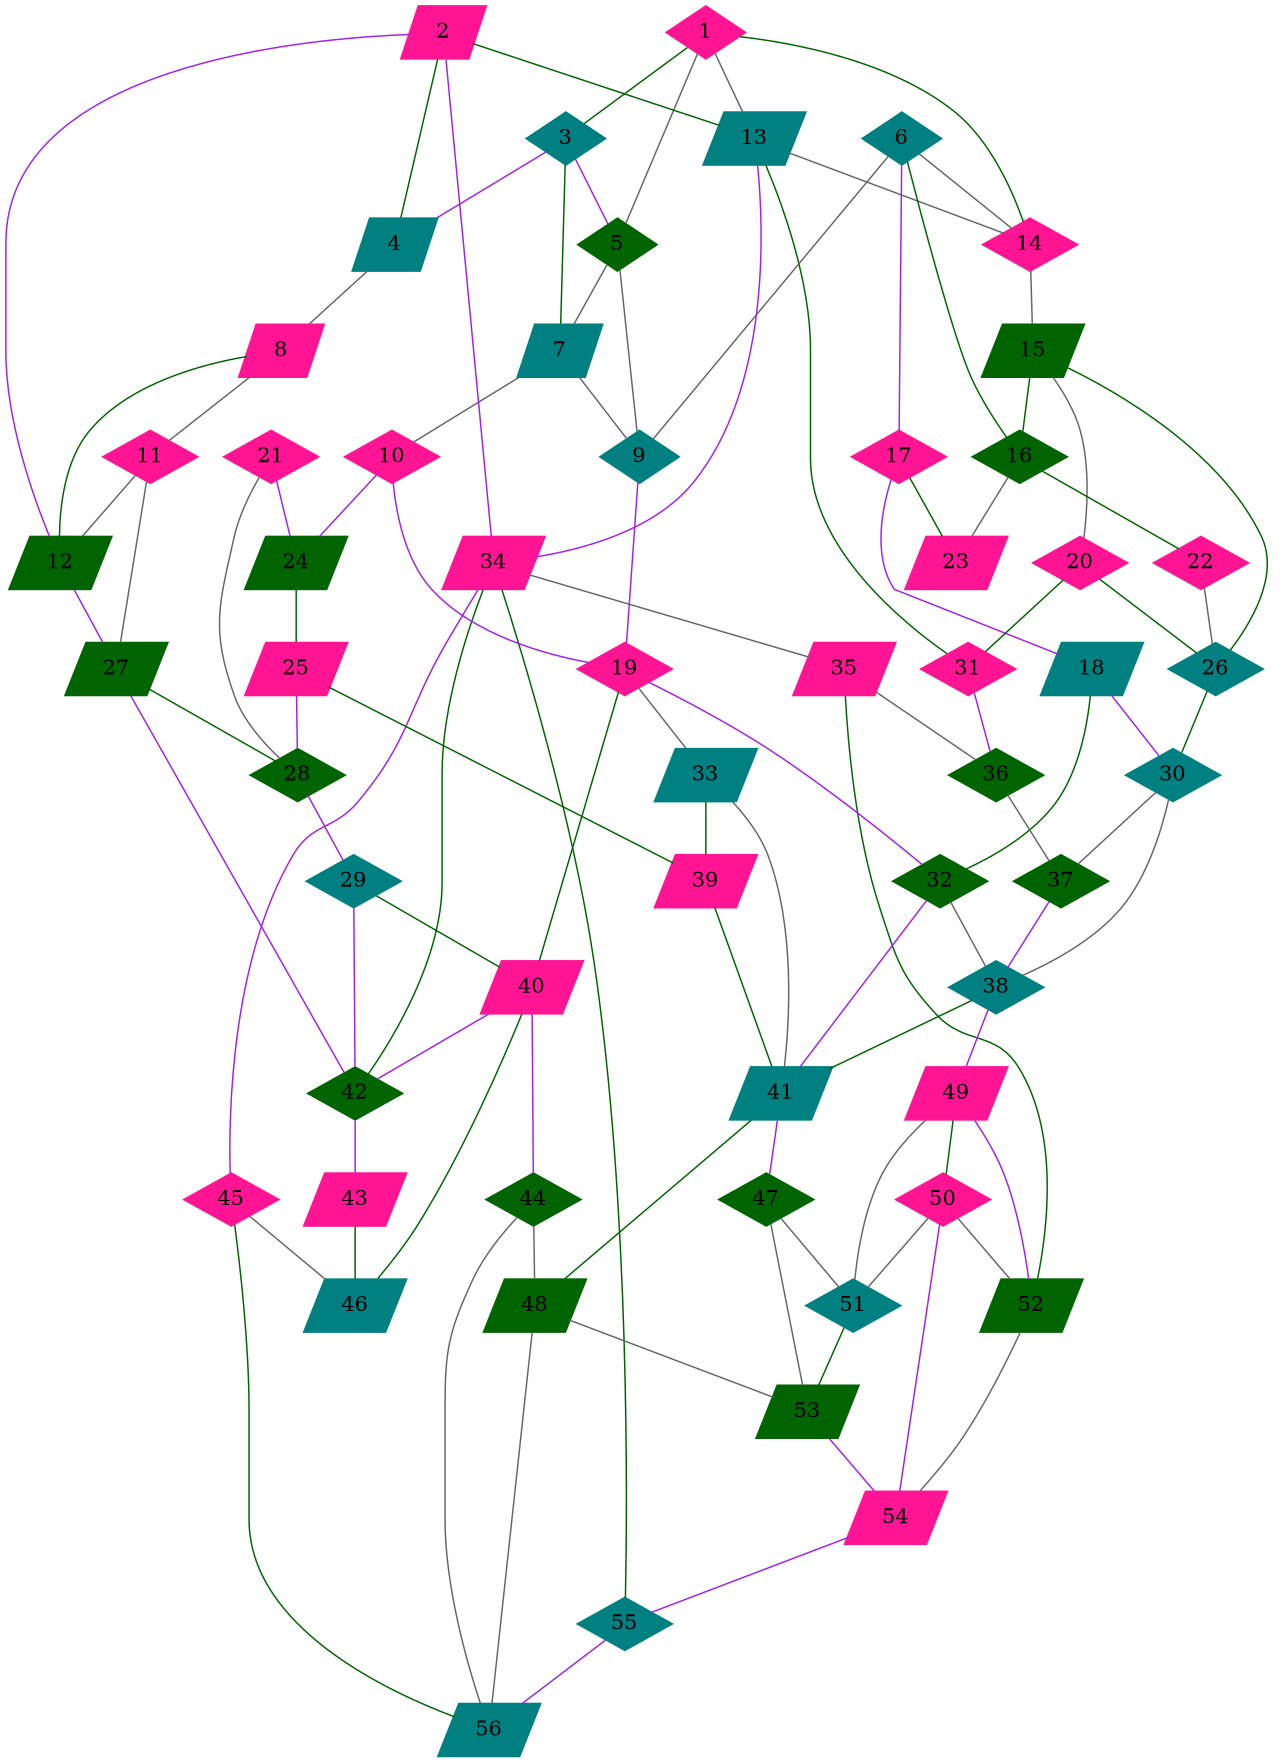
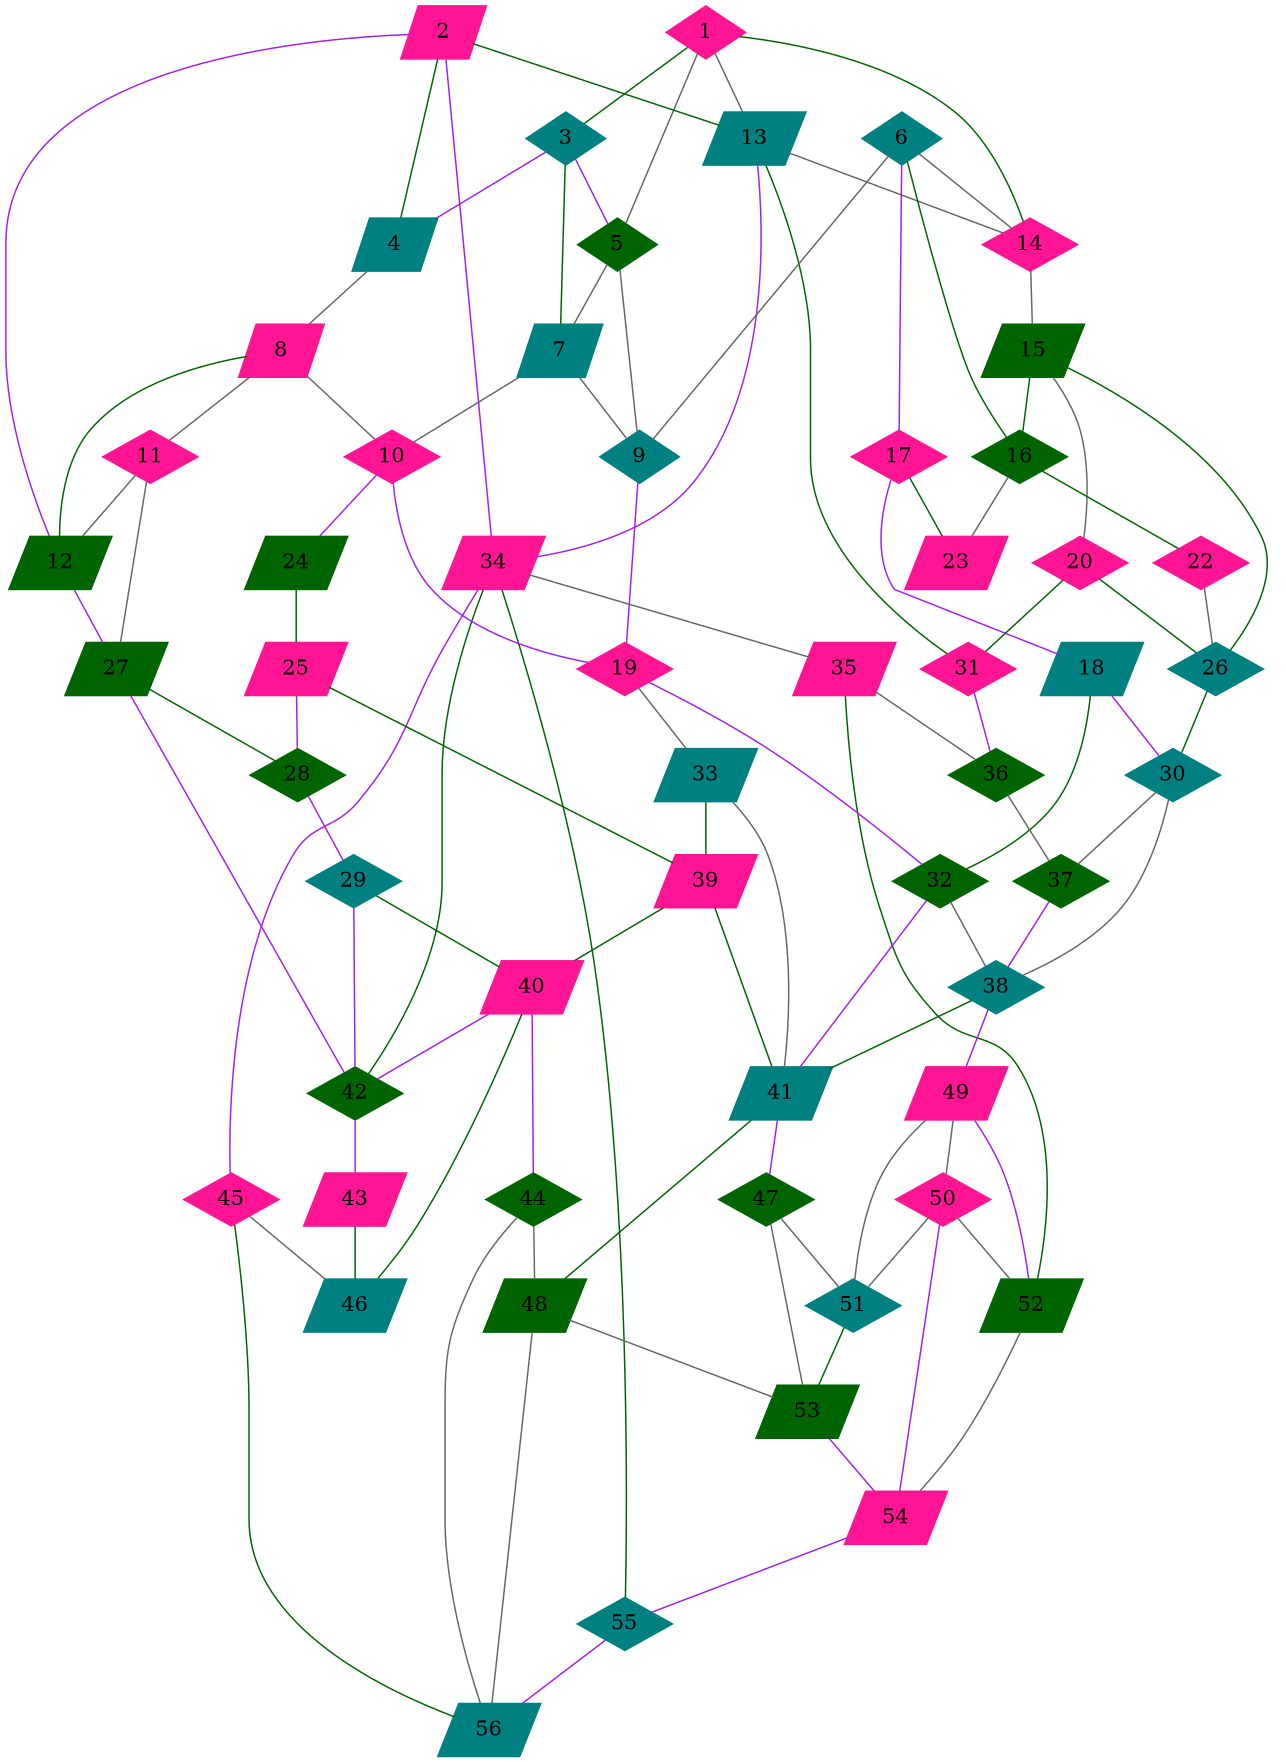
none -> (341, 407)
(271, 457) -> none
(579, 826) -> (619, 934)
(950, 1147) -> (950, 1147)
